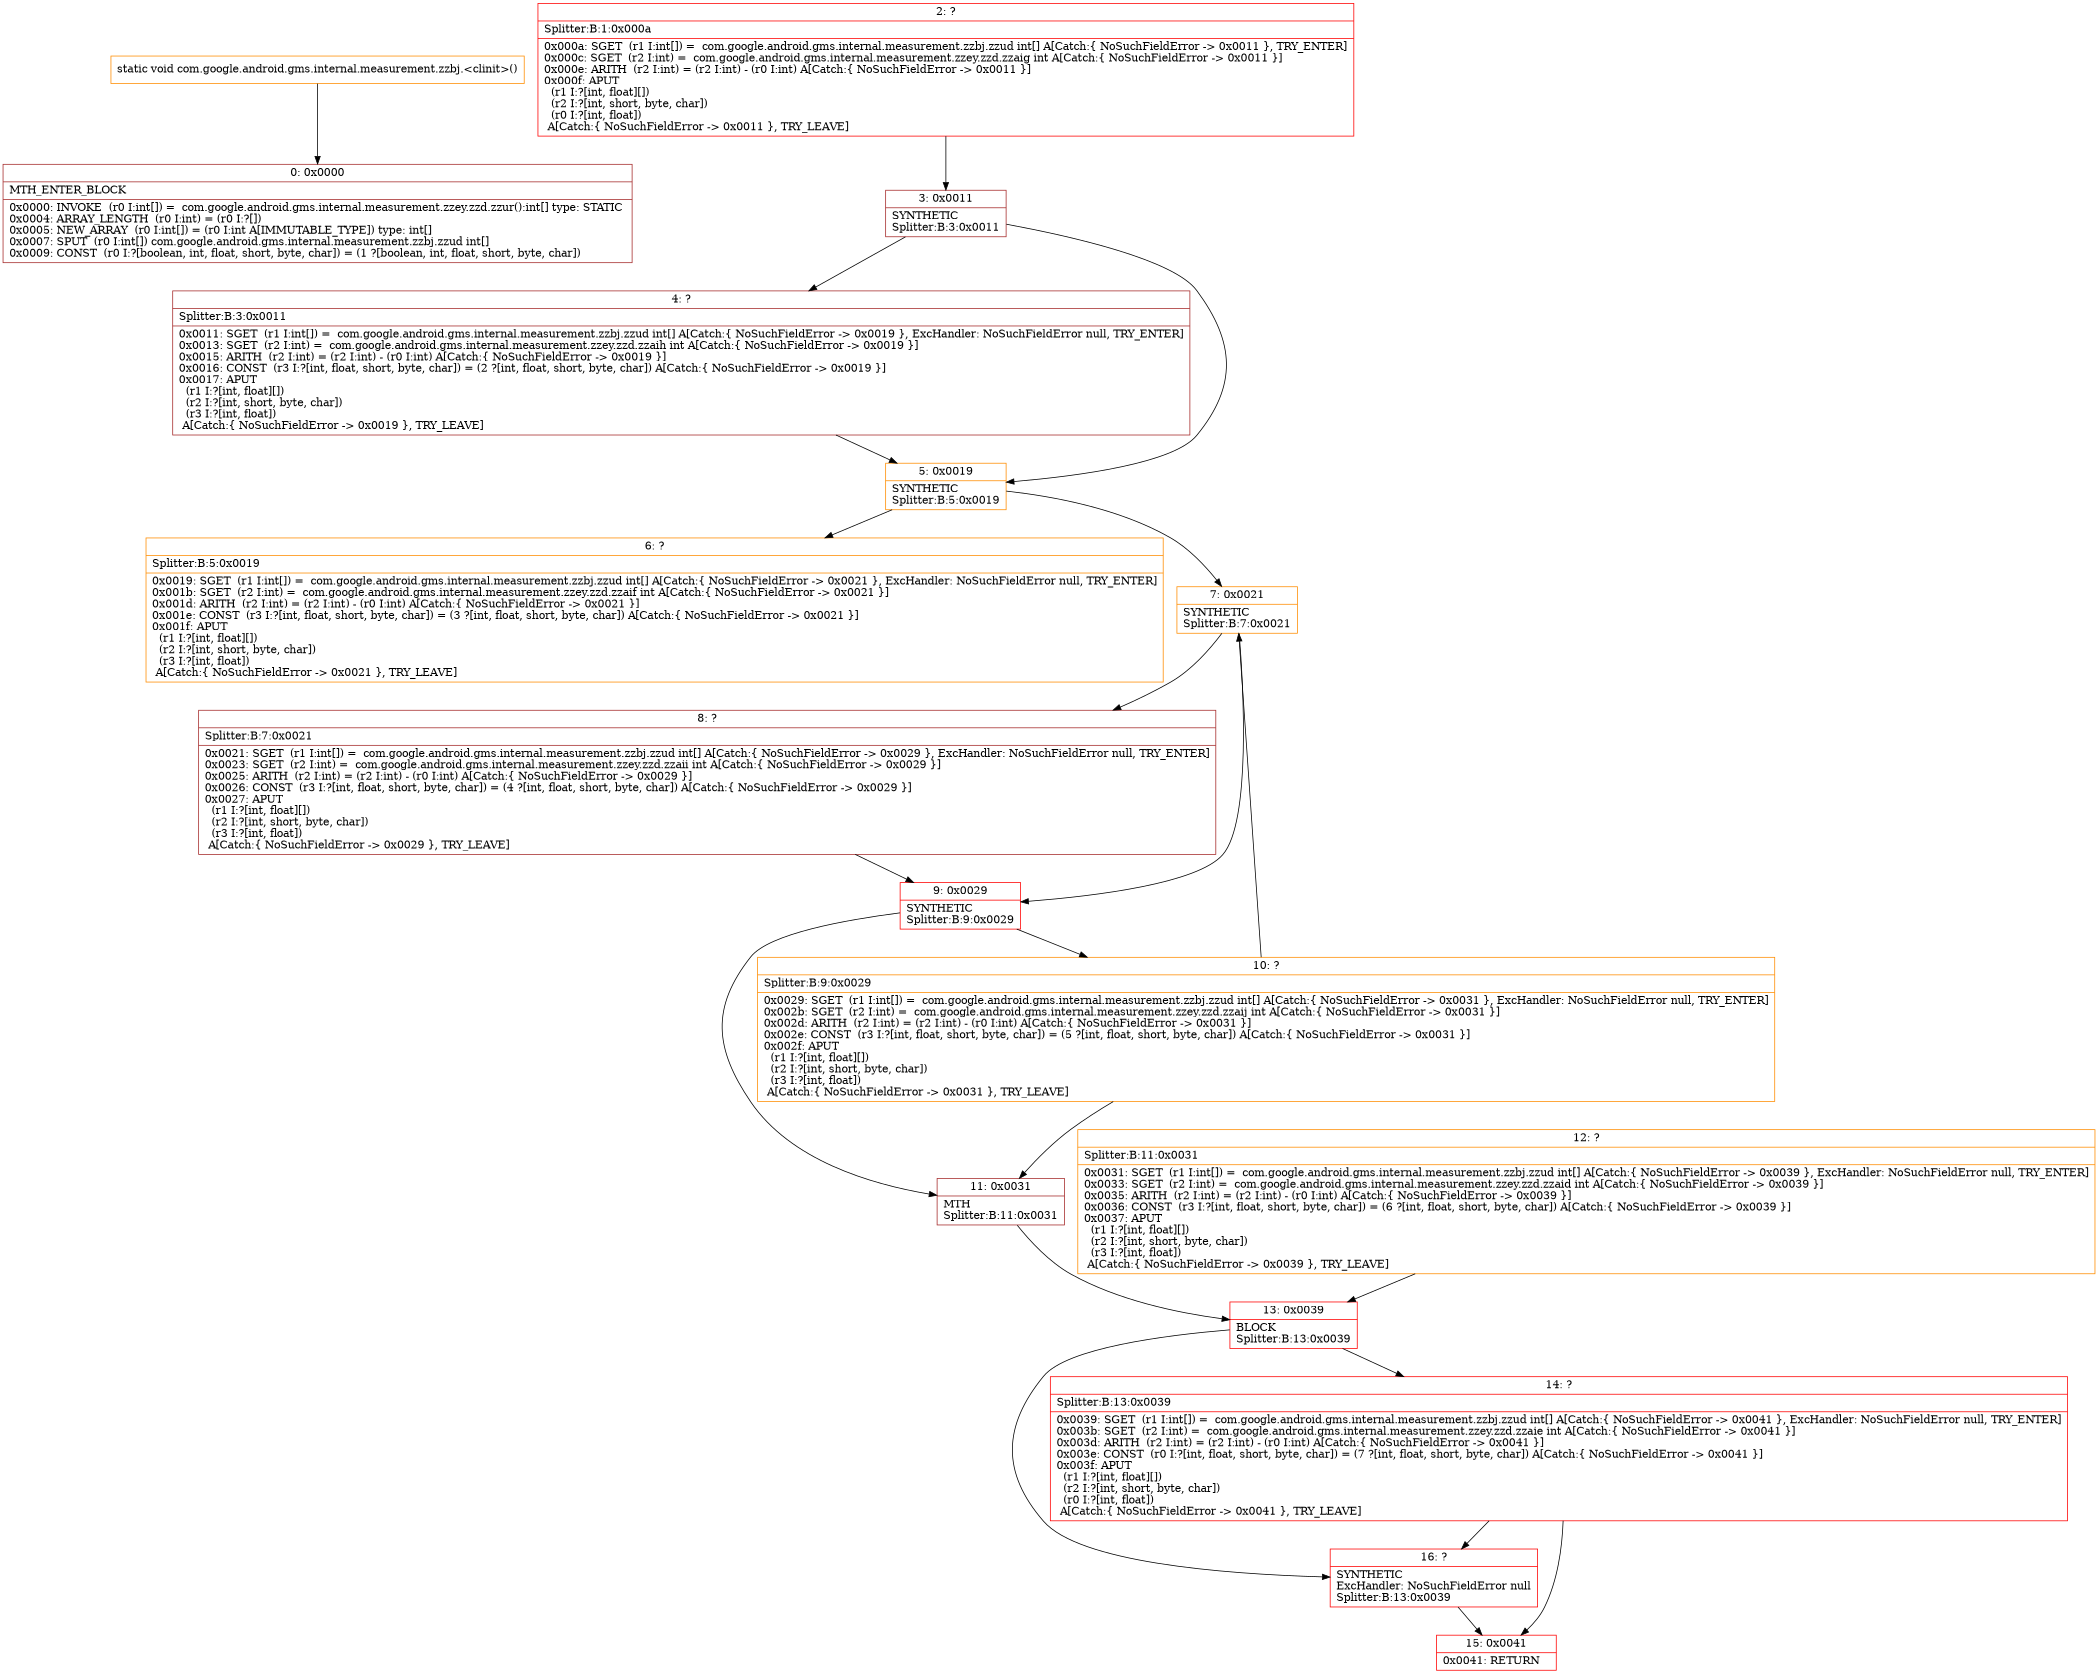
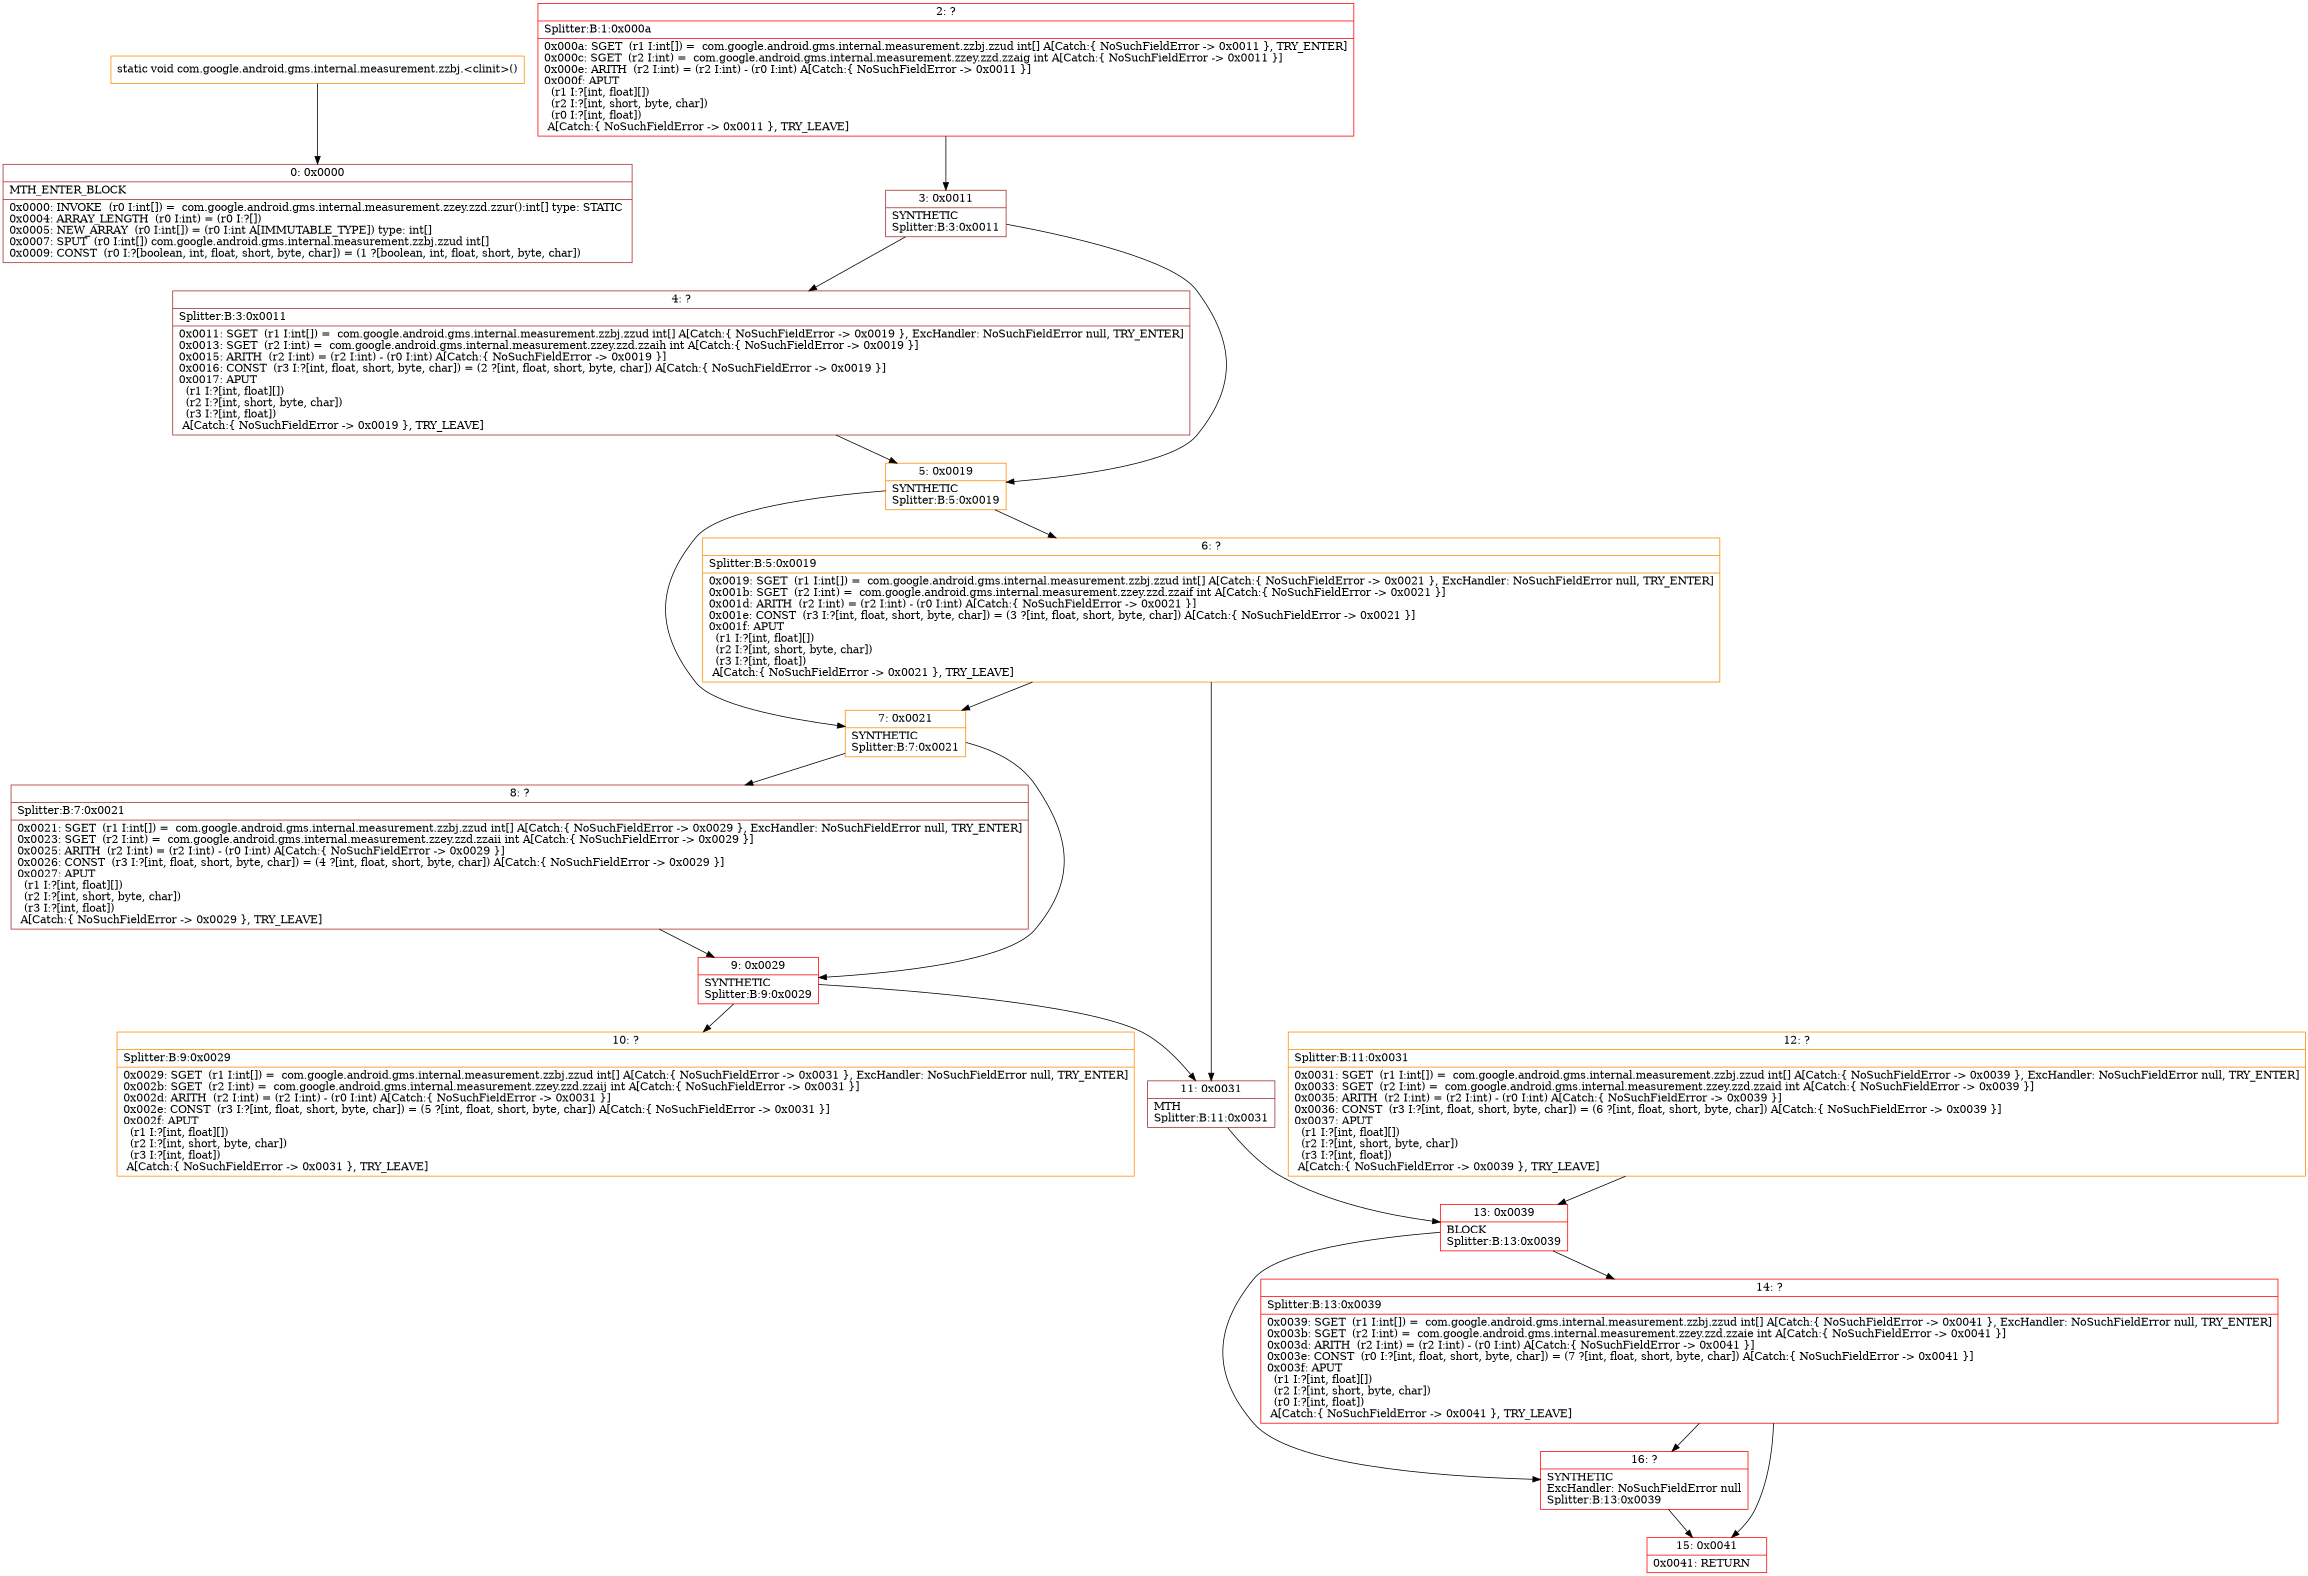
(1250, 799) -> (1001, 695)
(1066, 1133) -> (1211, 878)
